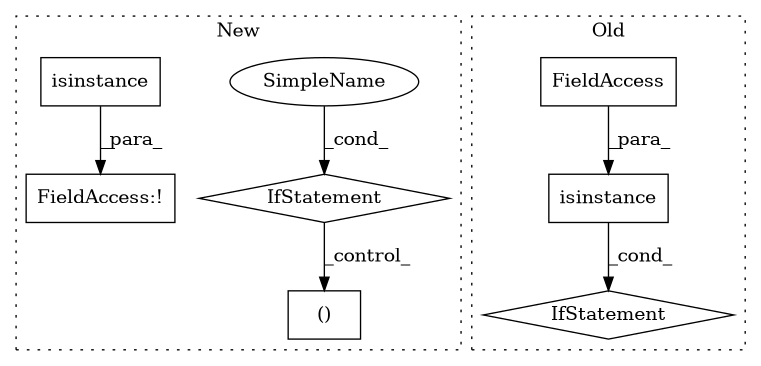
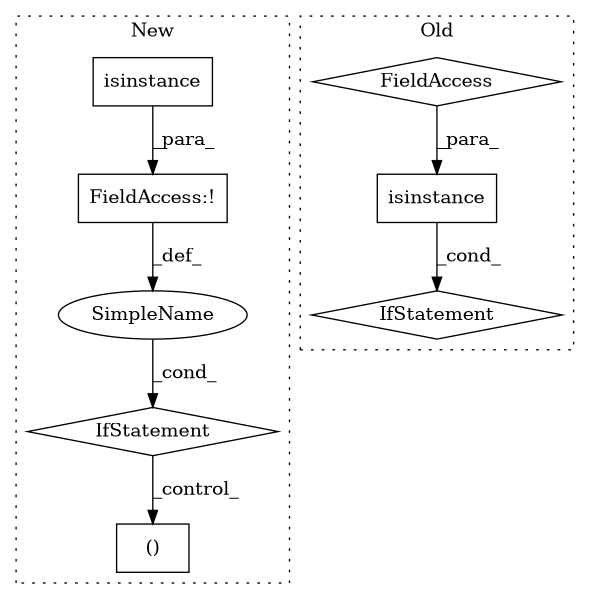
(608, 82) -> (437, 82)
none -> (153, 250)
